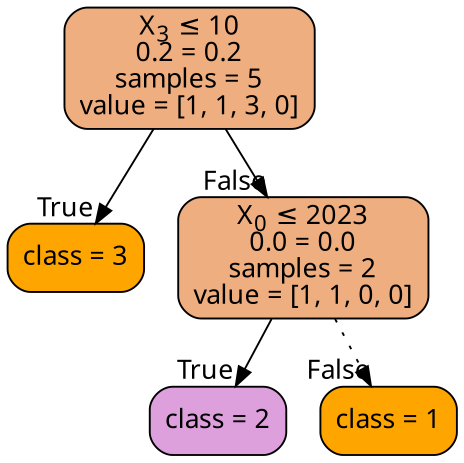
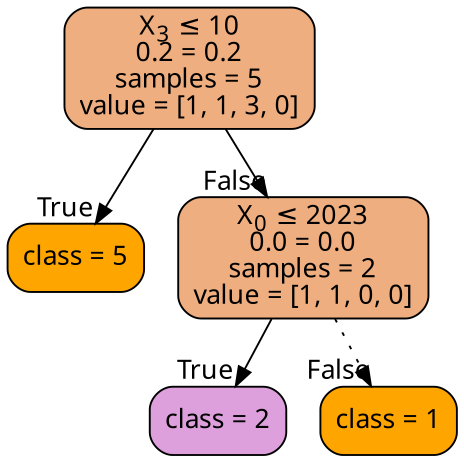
(76, 258) -> (76, 258)
